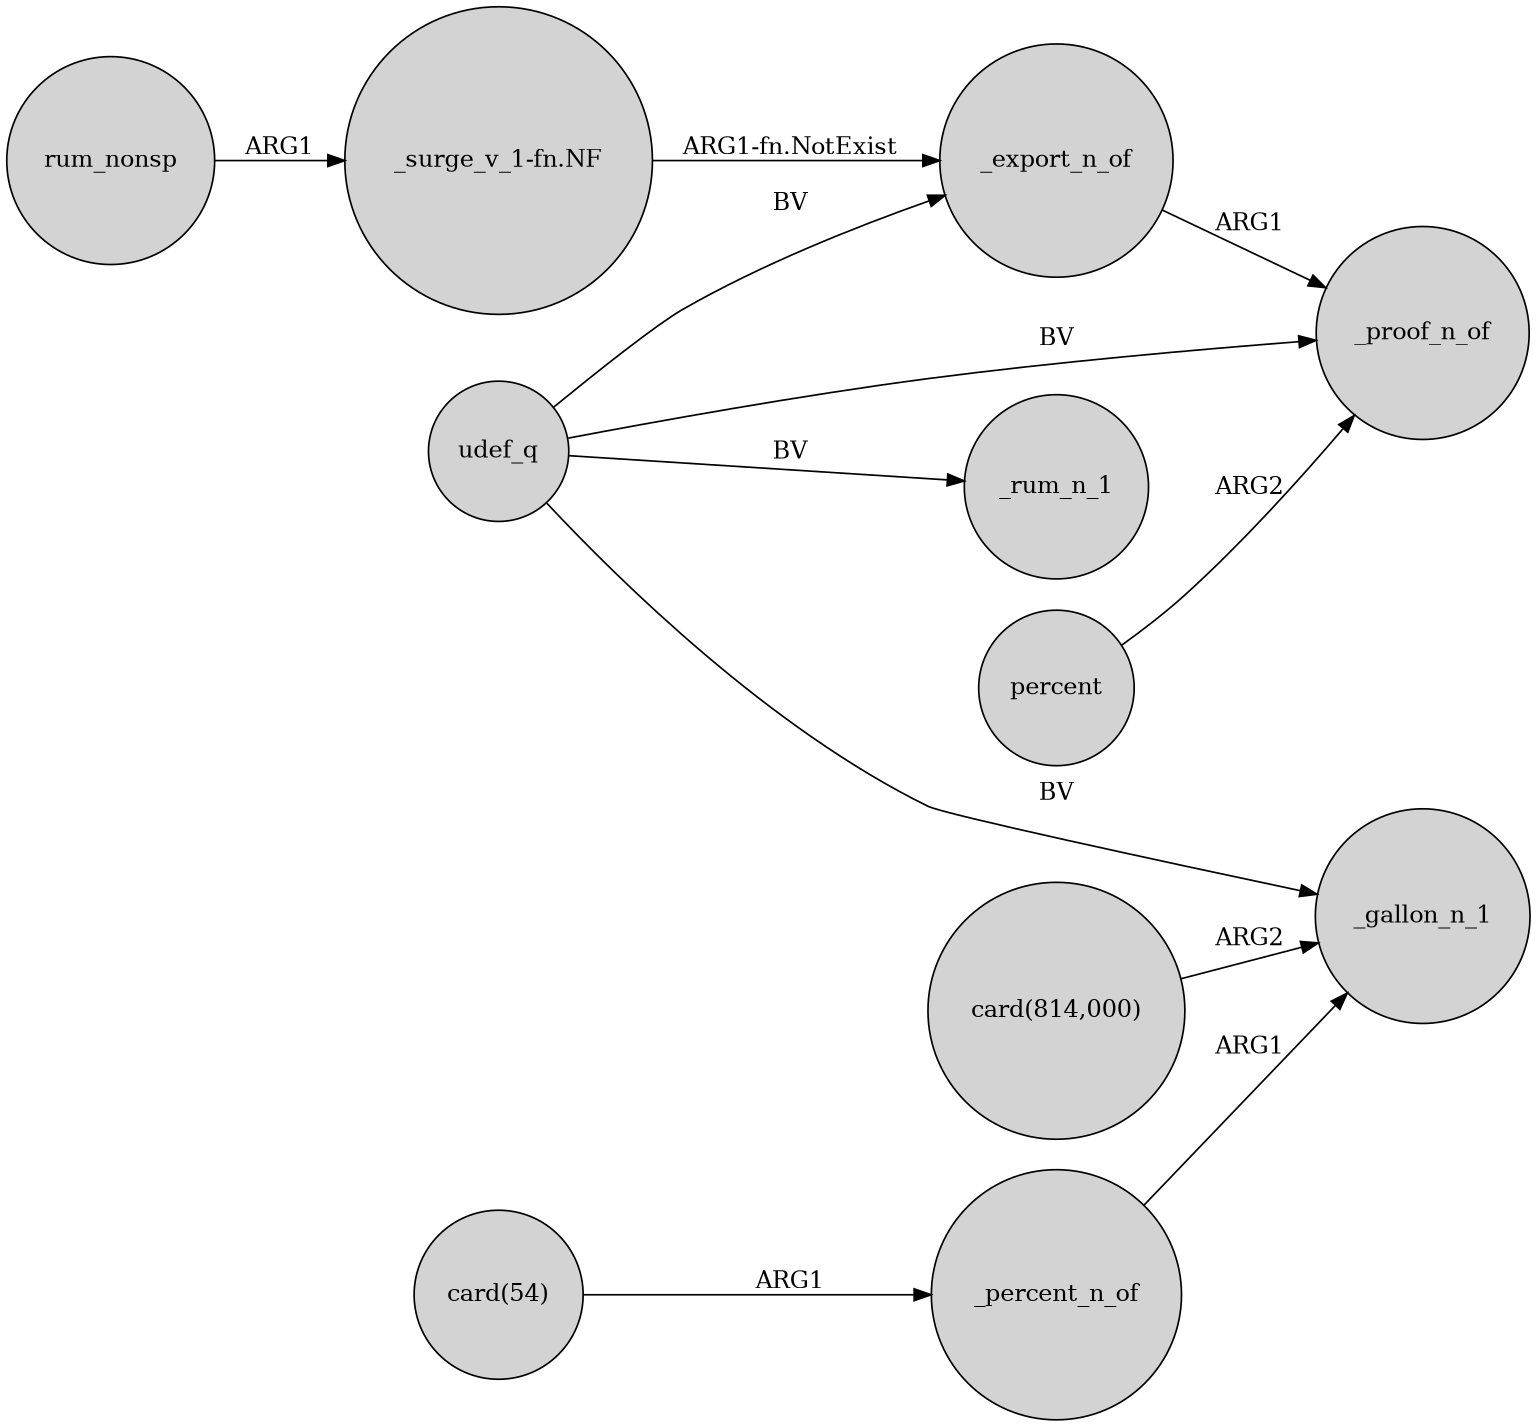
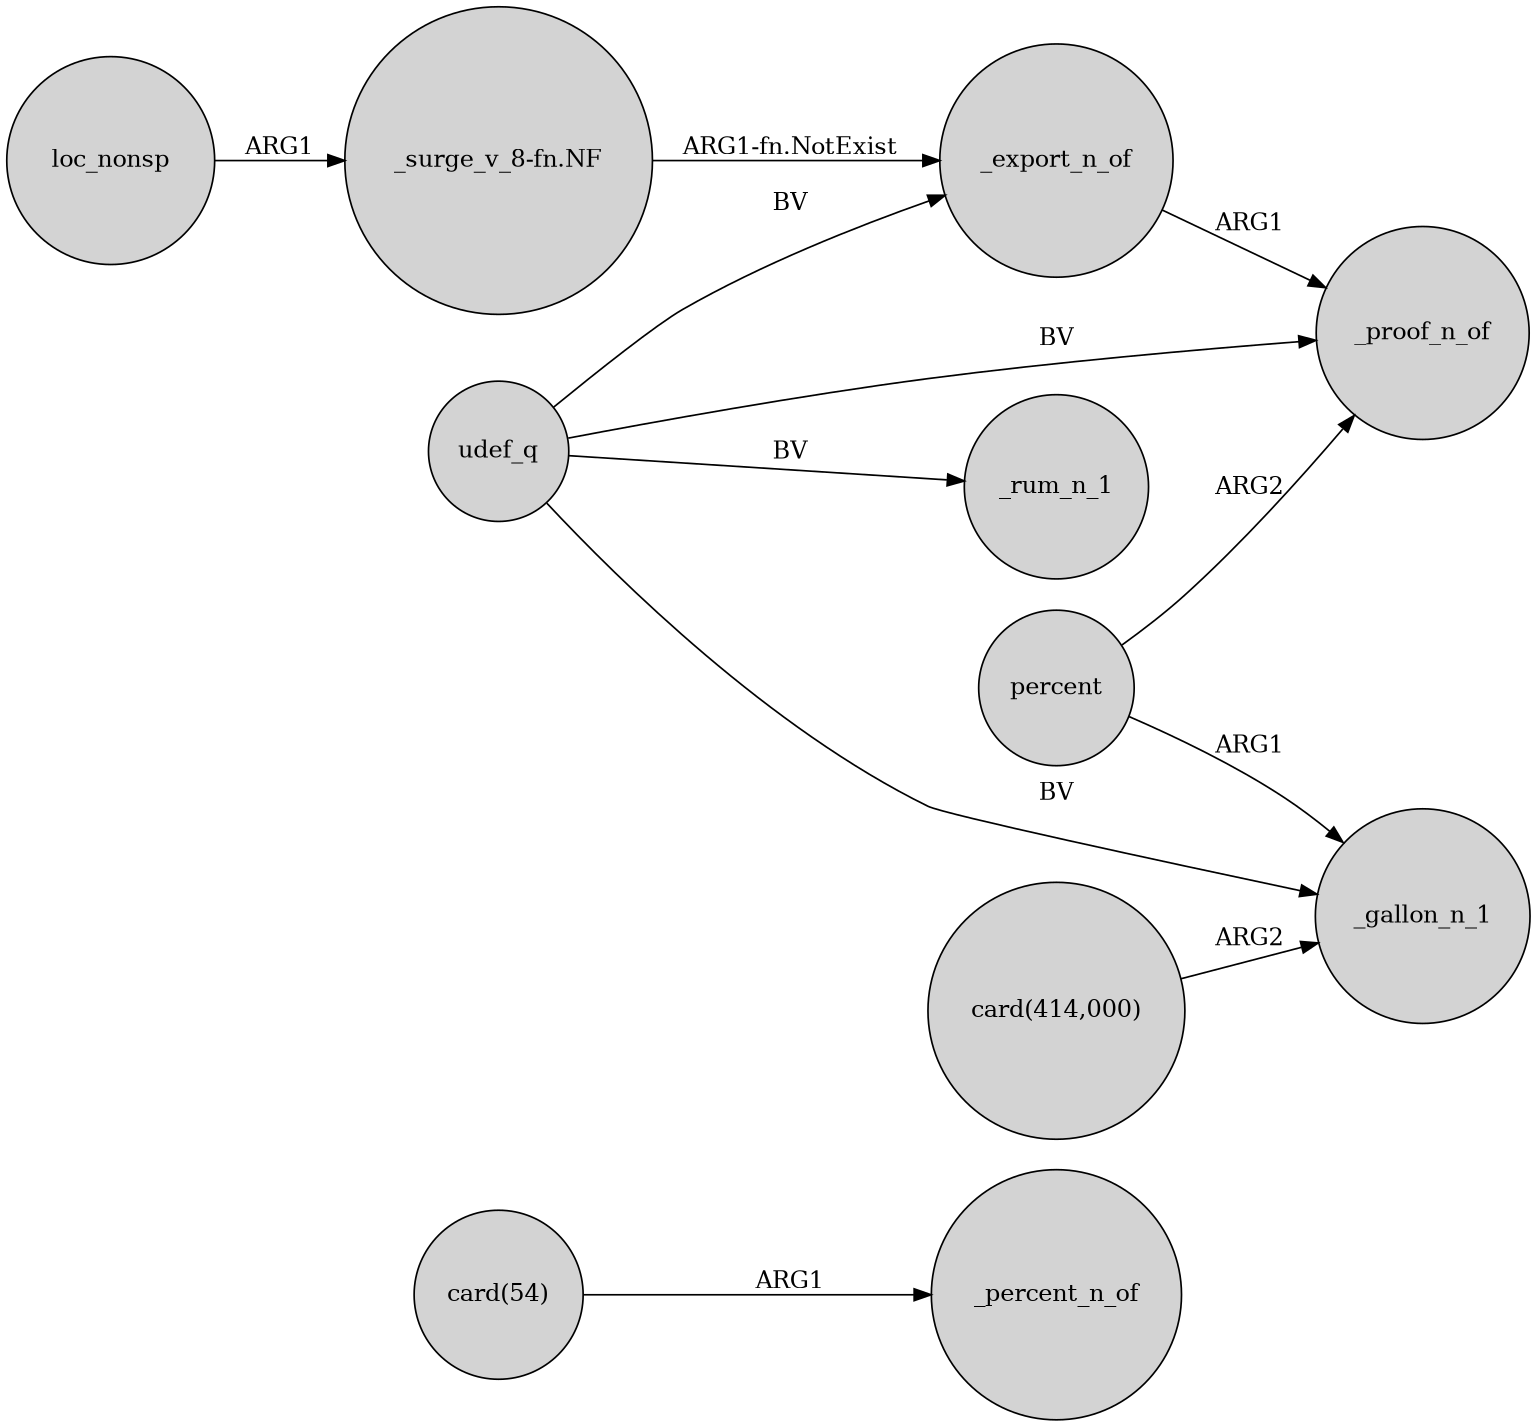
(111, 161) -> (111, 161)
(499, 161) -> (499, 161)
(1056, 1011) -> (1056, 1011)
(1240, 1105) -> (1233, 767)
